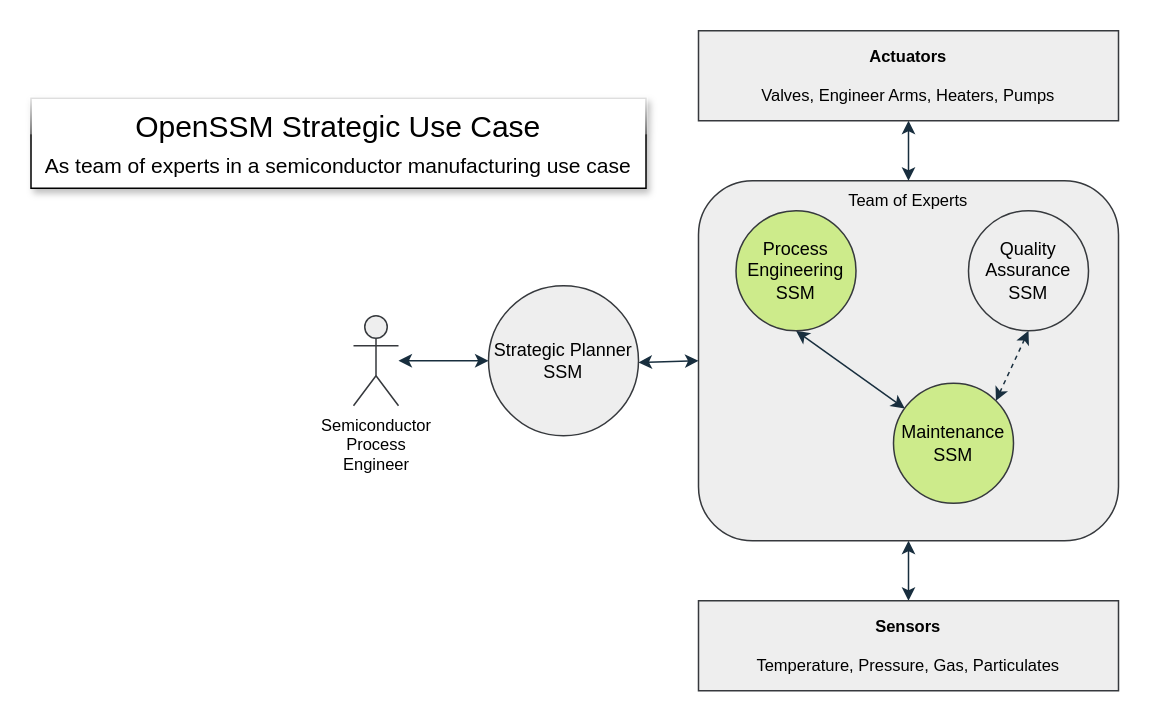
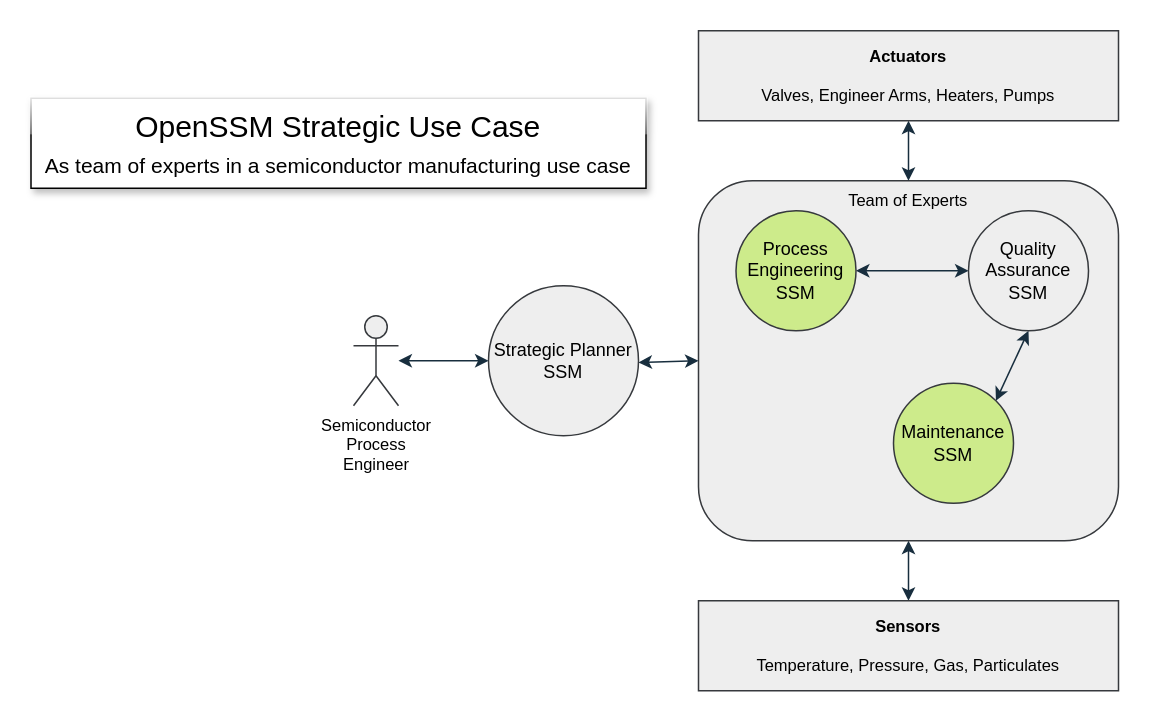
none -> (911, 271)
(1012, 365) -> (1012, 365)
(850, 370) -> none
